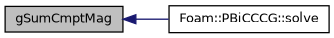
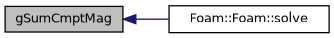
(249, 19) -> (249, 19)
